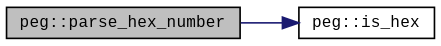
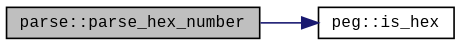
(123, 23) -> (133, 23)
